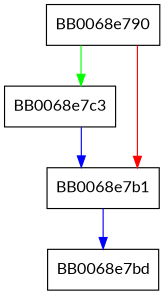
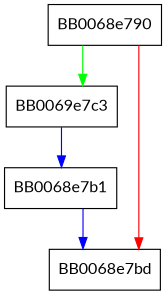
(137, 101) -> (139, 142)
(60, 107) -> (62, 107)
